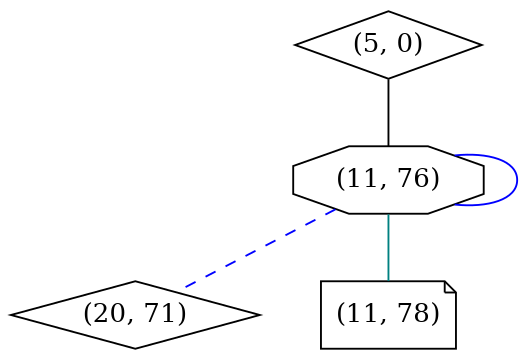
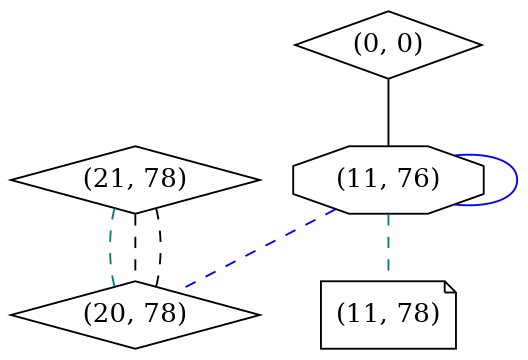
(388, 45) -> (388, 45)
none -> (135, 180)
(388, 248) -> (388, 248)
(135, 315) -> (135, 315)
